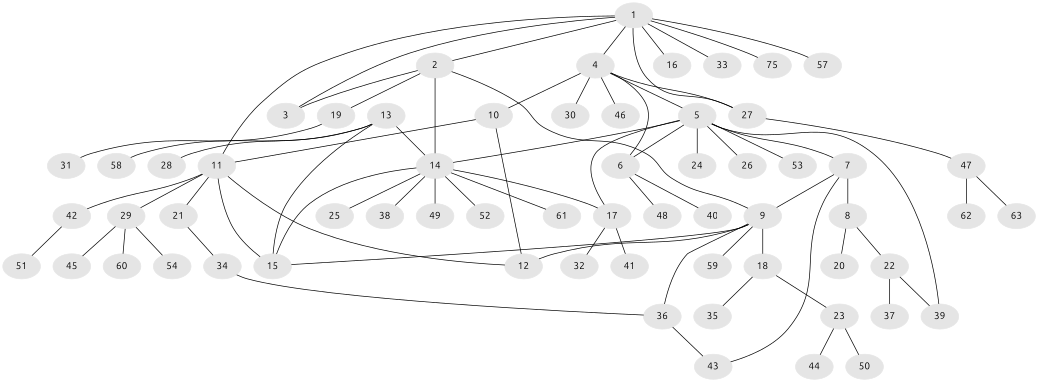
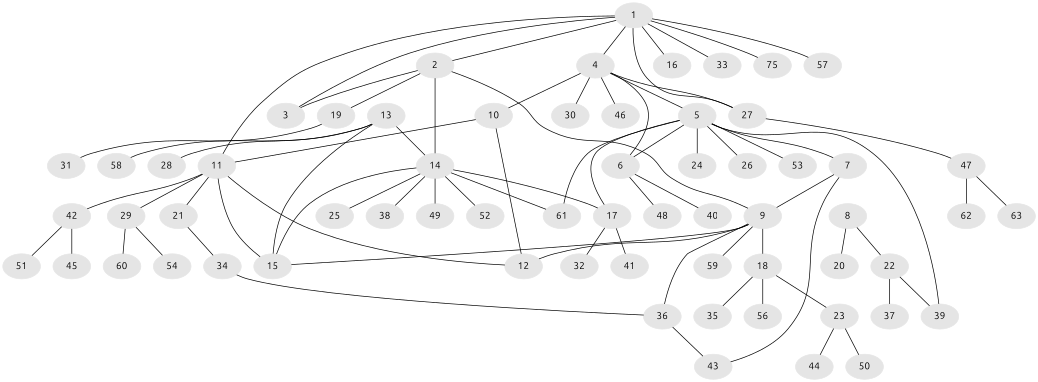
(567, 143) -> (592, 150)
(848, 191) -> none
(99, 241) -> (72, 241)
none -> (763, 317)
